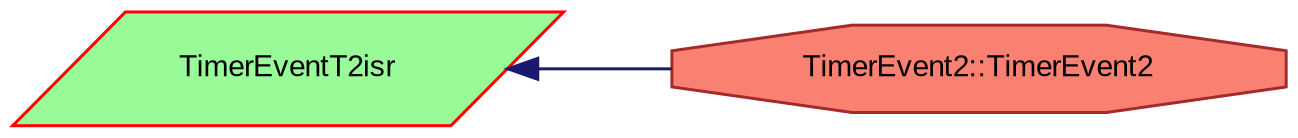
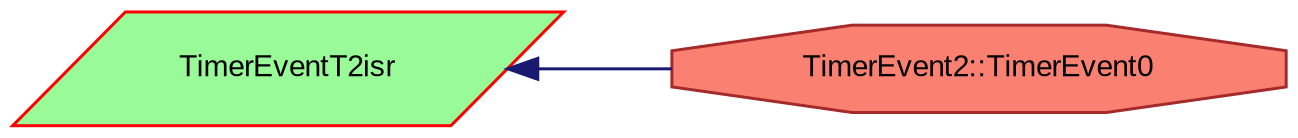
(979, 69) -> (979, 69)
